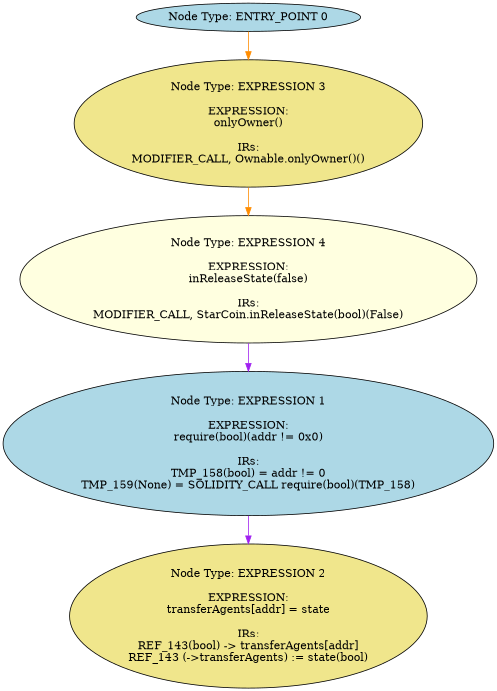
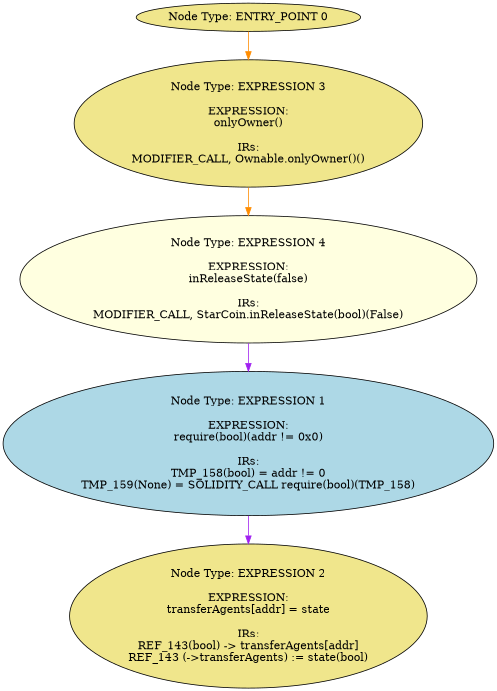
(248, 17) -> (248, 17)
